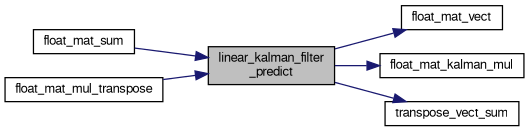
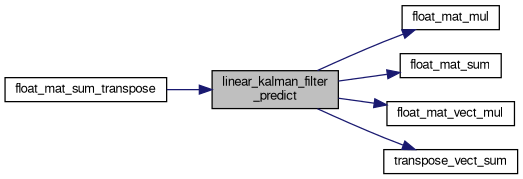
(452, 18) -> (451, 18)
(165, 52) -> (363, 78)
(452, 66) -> (451, 114)
(84, 90) -> (86, 90)
